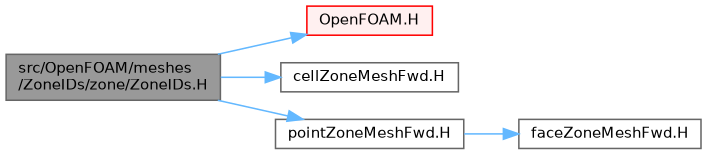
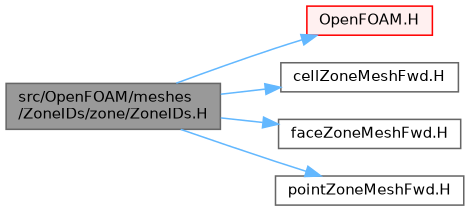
(484, 134) -> (242, 120)
